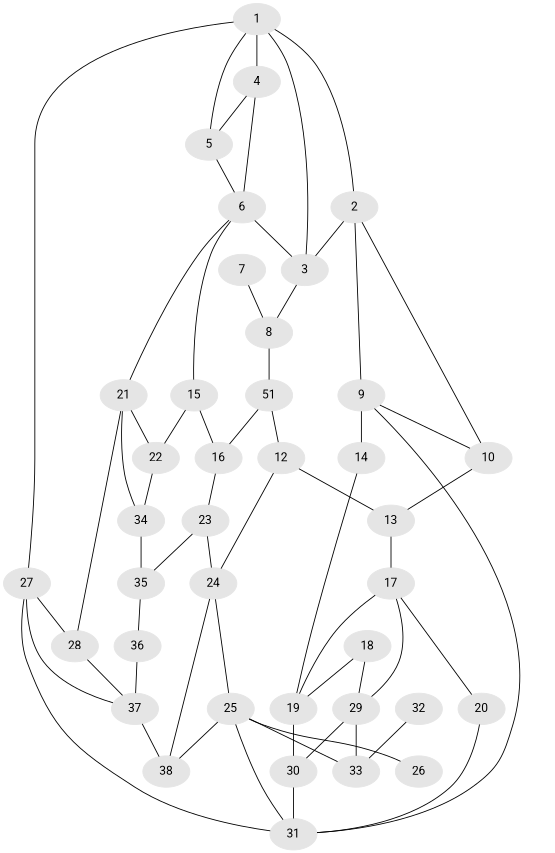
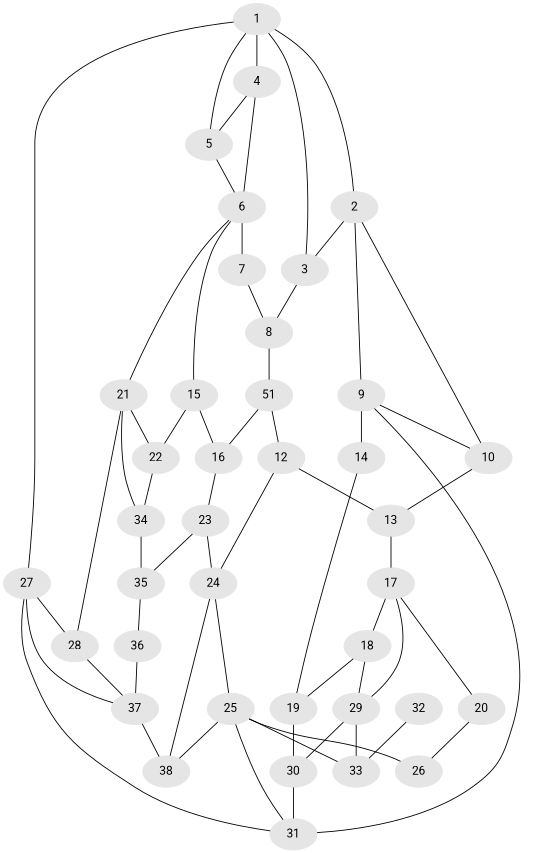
(273, 239) -> (242, 239)
(330, 639) -> (379, 615)
(420, 807) -> (450, 740)
